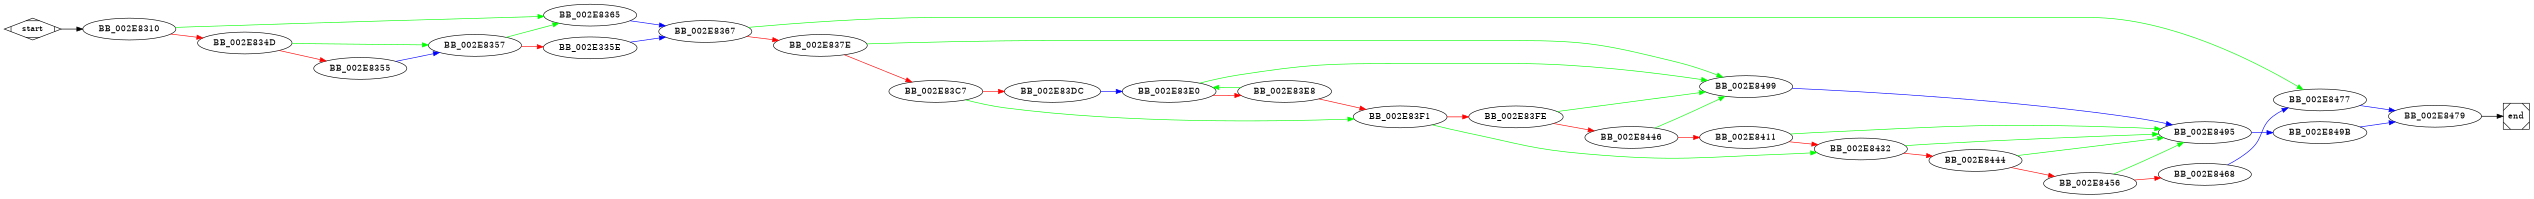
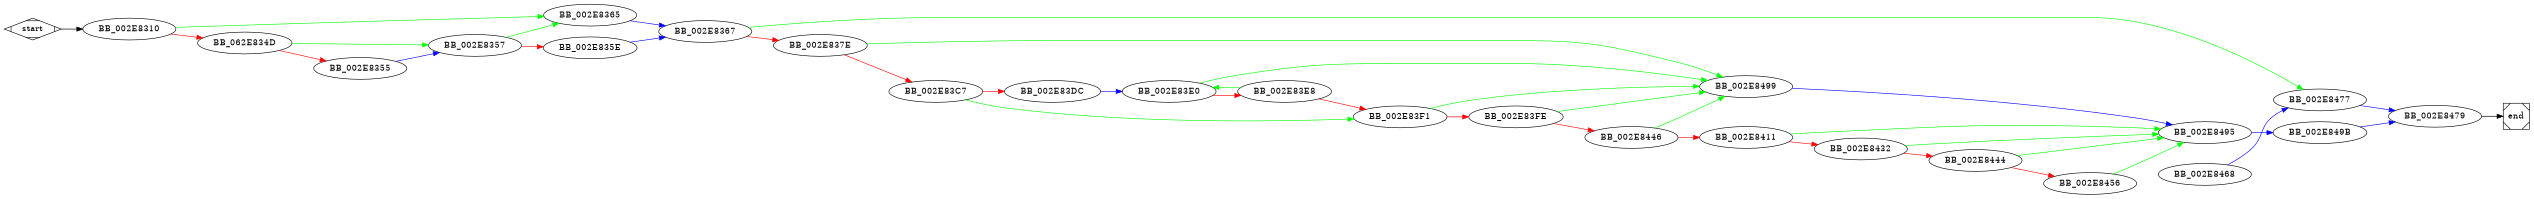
(245, 43) -> (245, 43)
(590, 48) -> (590, 48)
(1620, 156) -> (1561, 91)
(2144, 179) -> none
